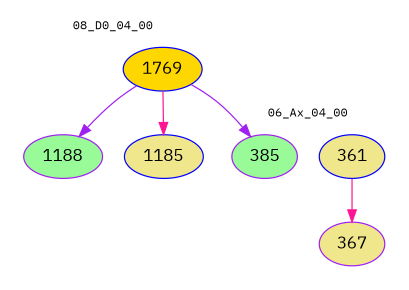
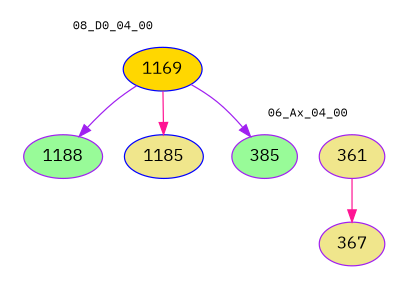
(163, 69) -> (163, 69)
(352, 157) -> (352, 157)
